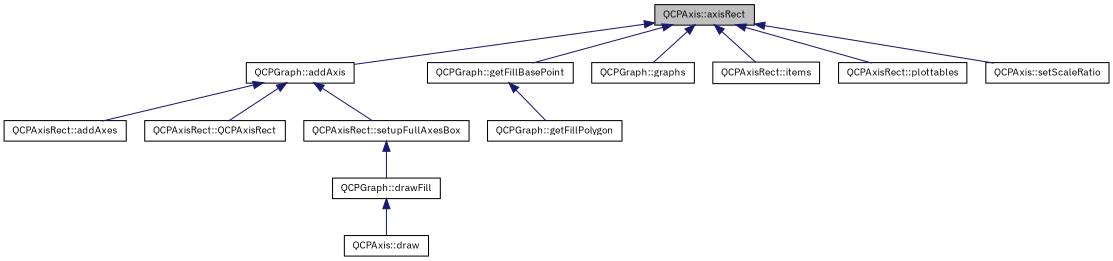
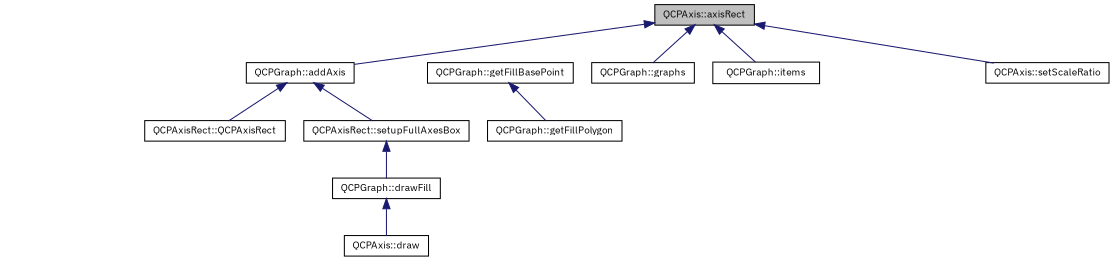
(598, 45) -> none
(766, 73) -> (766, 73)
(903, 73) -> none
(65, 131) -> none
